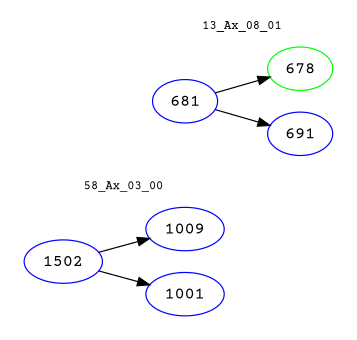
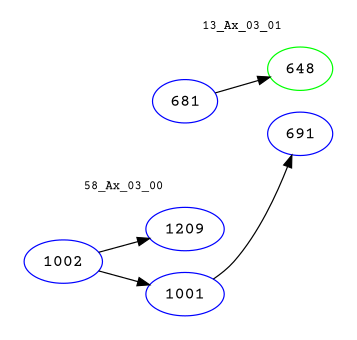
(243, 26) -> (243, 26)
(300, 69) -> (300, 69)
(237, 116) -> (258, 228)
(185, 229) -> (185, 229)
(63, 262) -> (63, 262)
